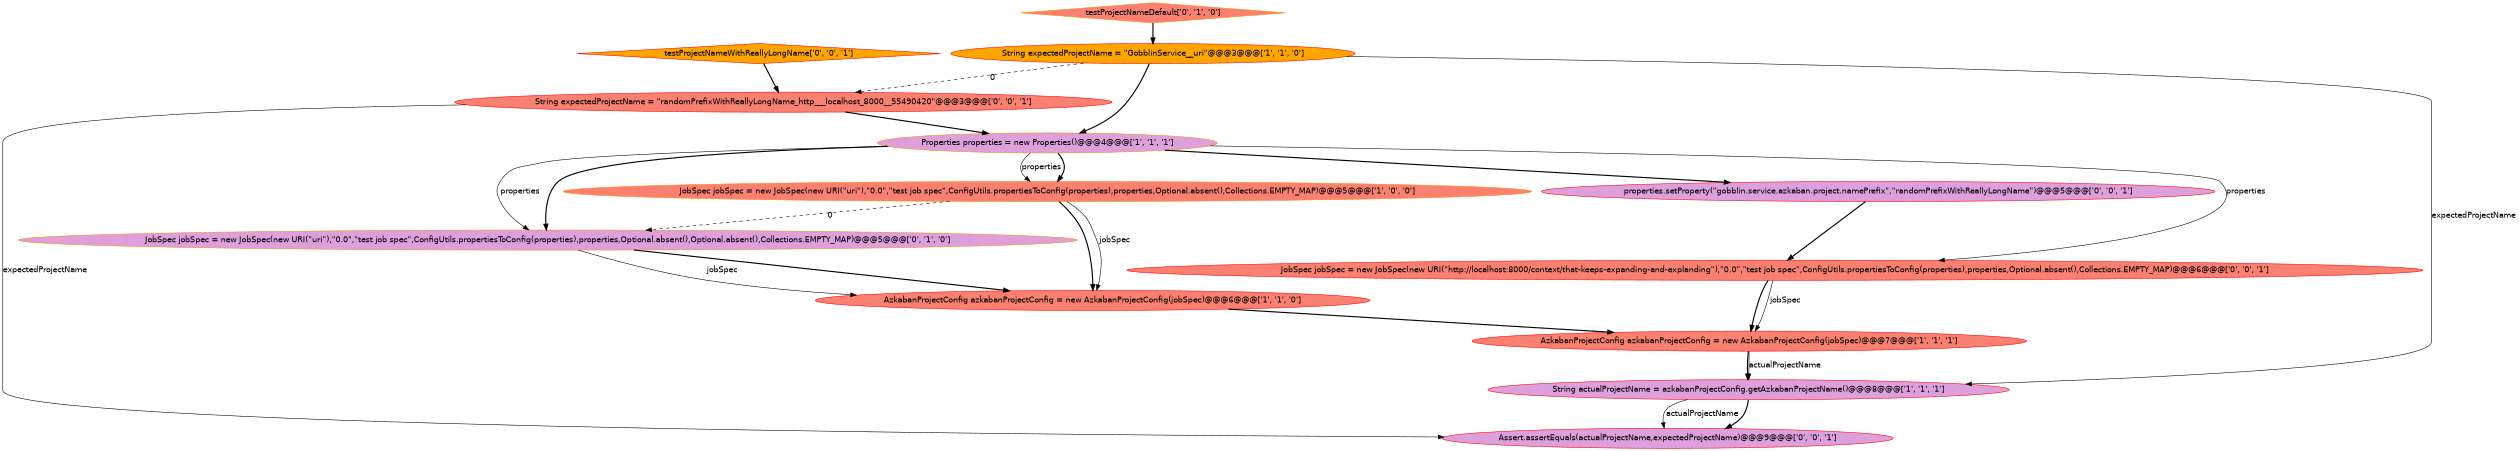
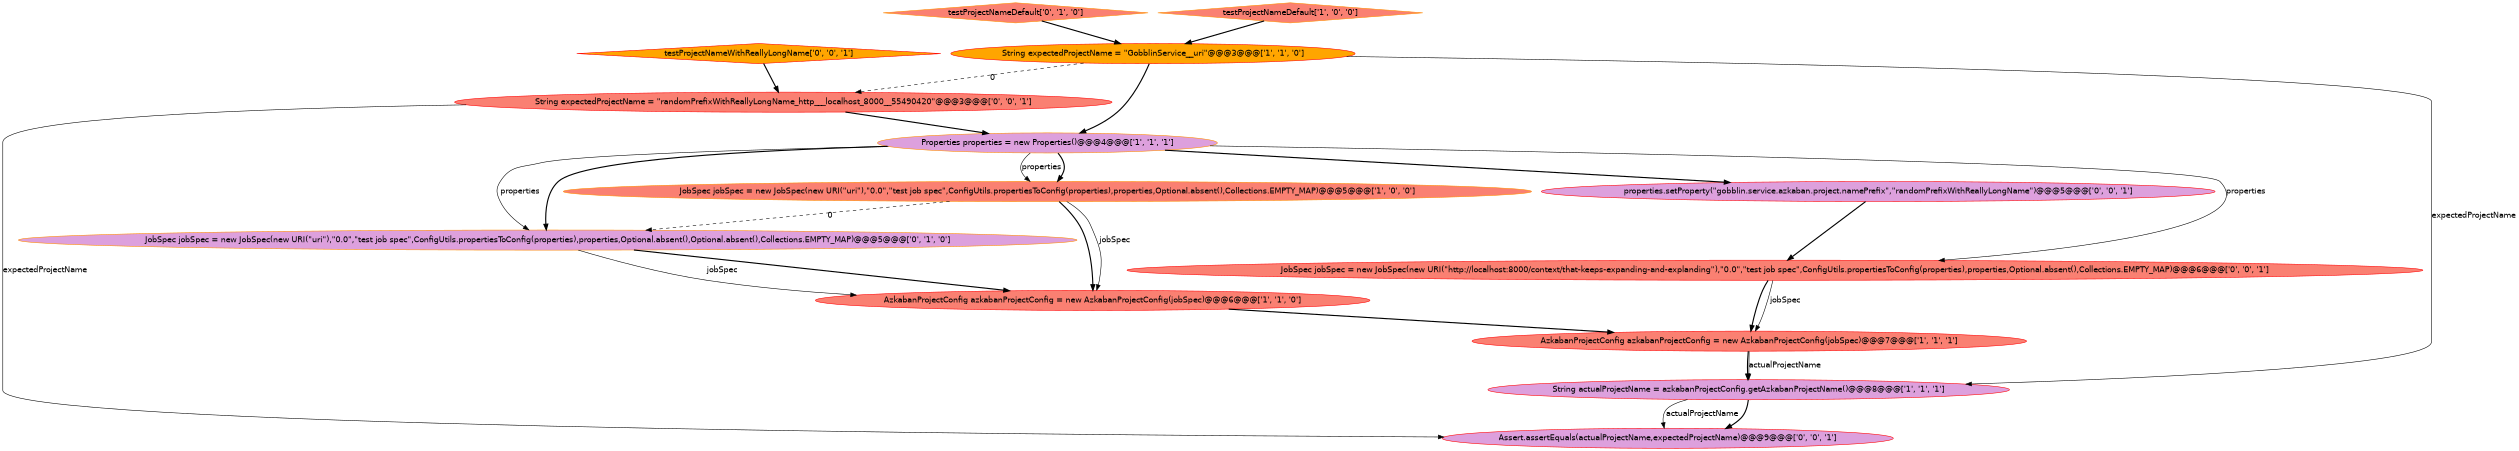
none -> (1290, 13)
